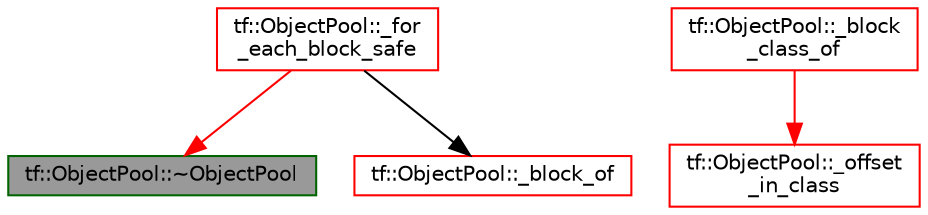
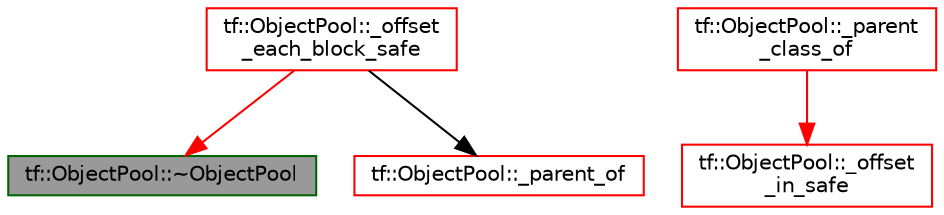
(328, 39) -> (332, 39)
(795, 39) -> (807, 39)
(493, 176) -> (499, 176)
(795, 176) -> (807, 176)
